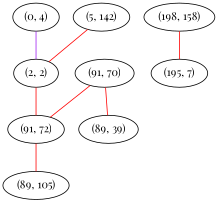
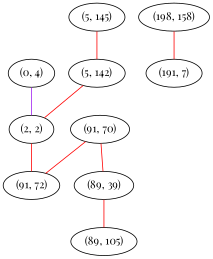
none -> (97, 17)
(179, 73) -> (174, 73)
(36, 157) -> (104, 214)
